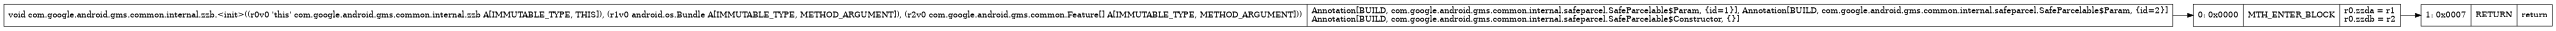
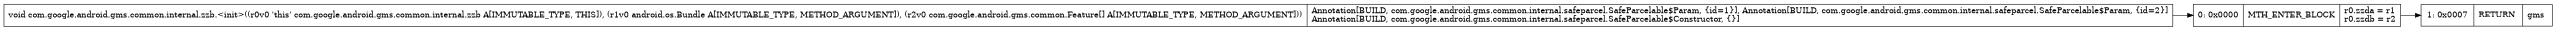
(2535, 15) -> (2536, 15)
